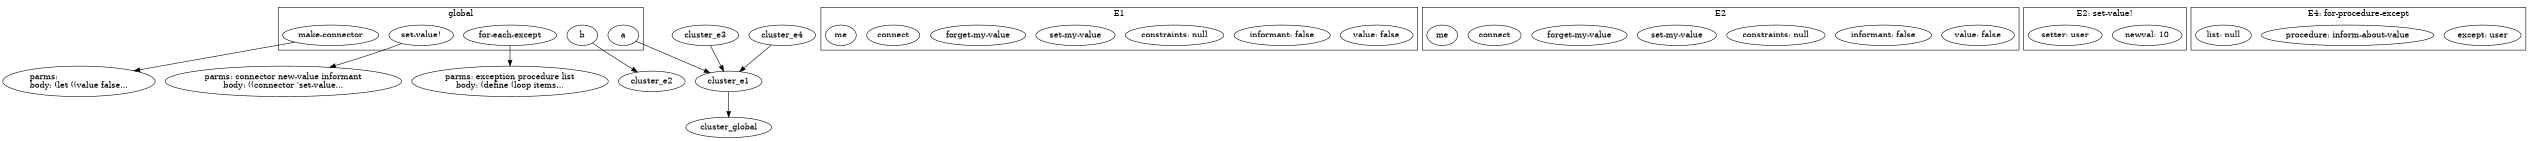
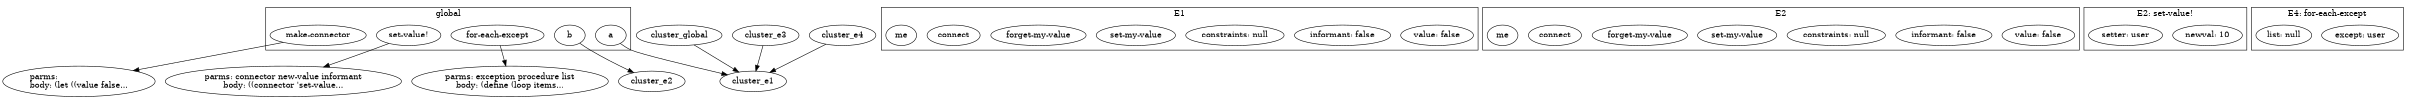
(2358, 14) -> (2327, 14)
(2348, 35) -> none
(729, 101) -> (714, 57)
